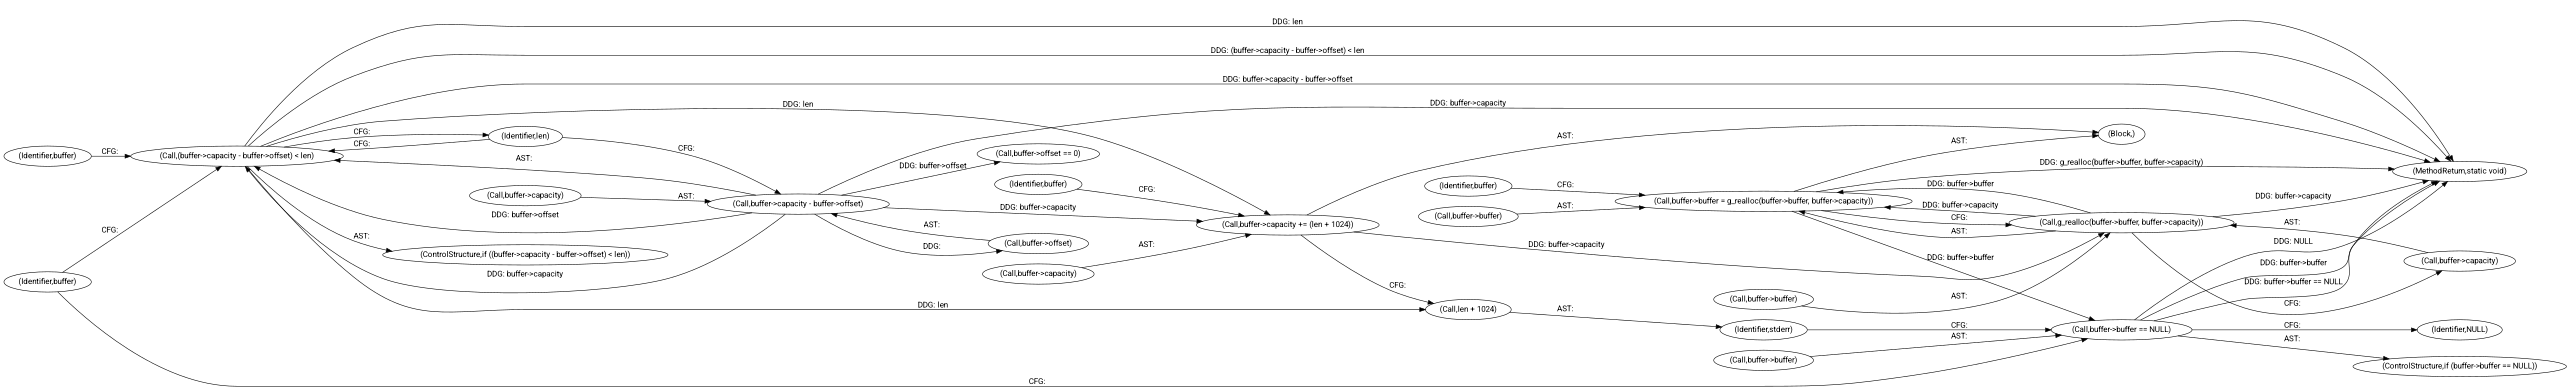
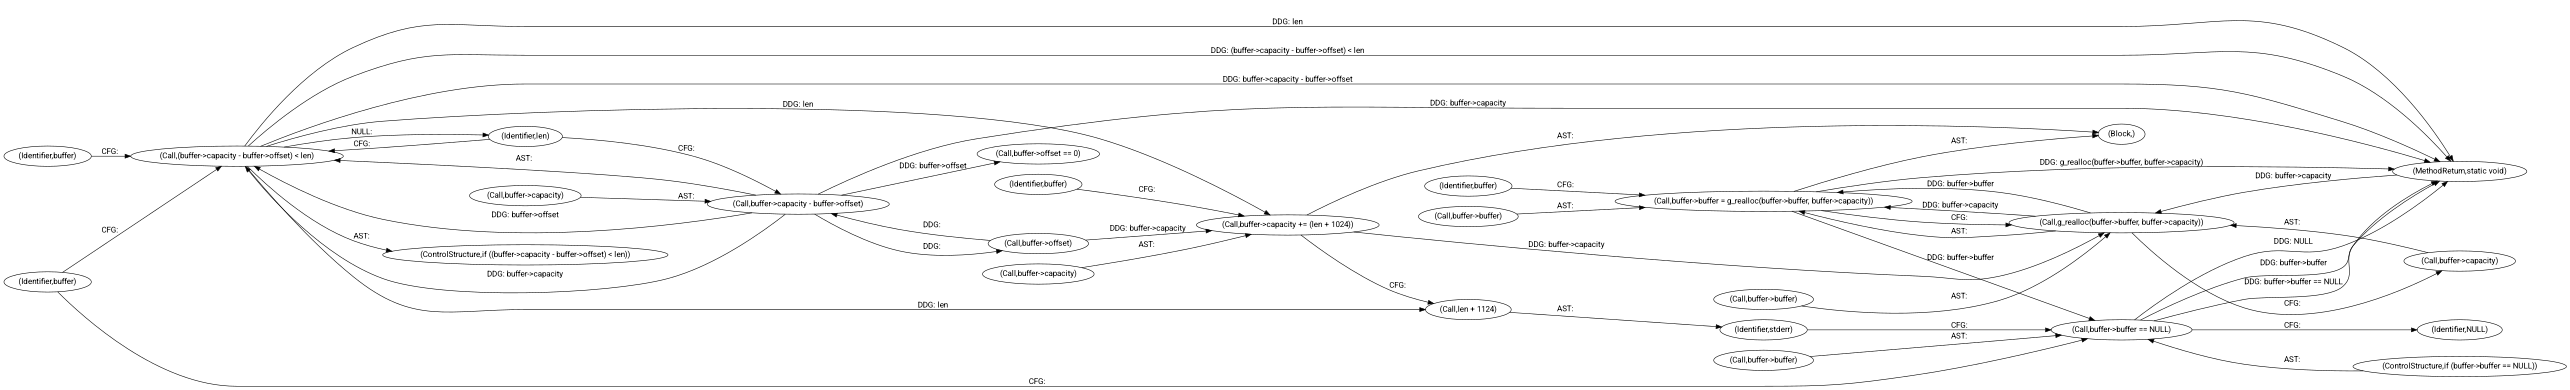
(363, 132) -> (363, 132)
(2319, 205) -> (2278, 187)
(1040, 214) -> (1146, 236)
(933, 225) -> (933, 225)
(1468, 310) -> (1468, 310)
(2281, 347) -> (2257, 366)
